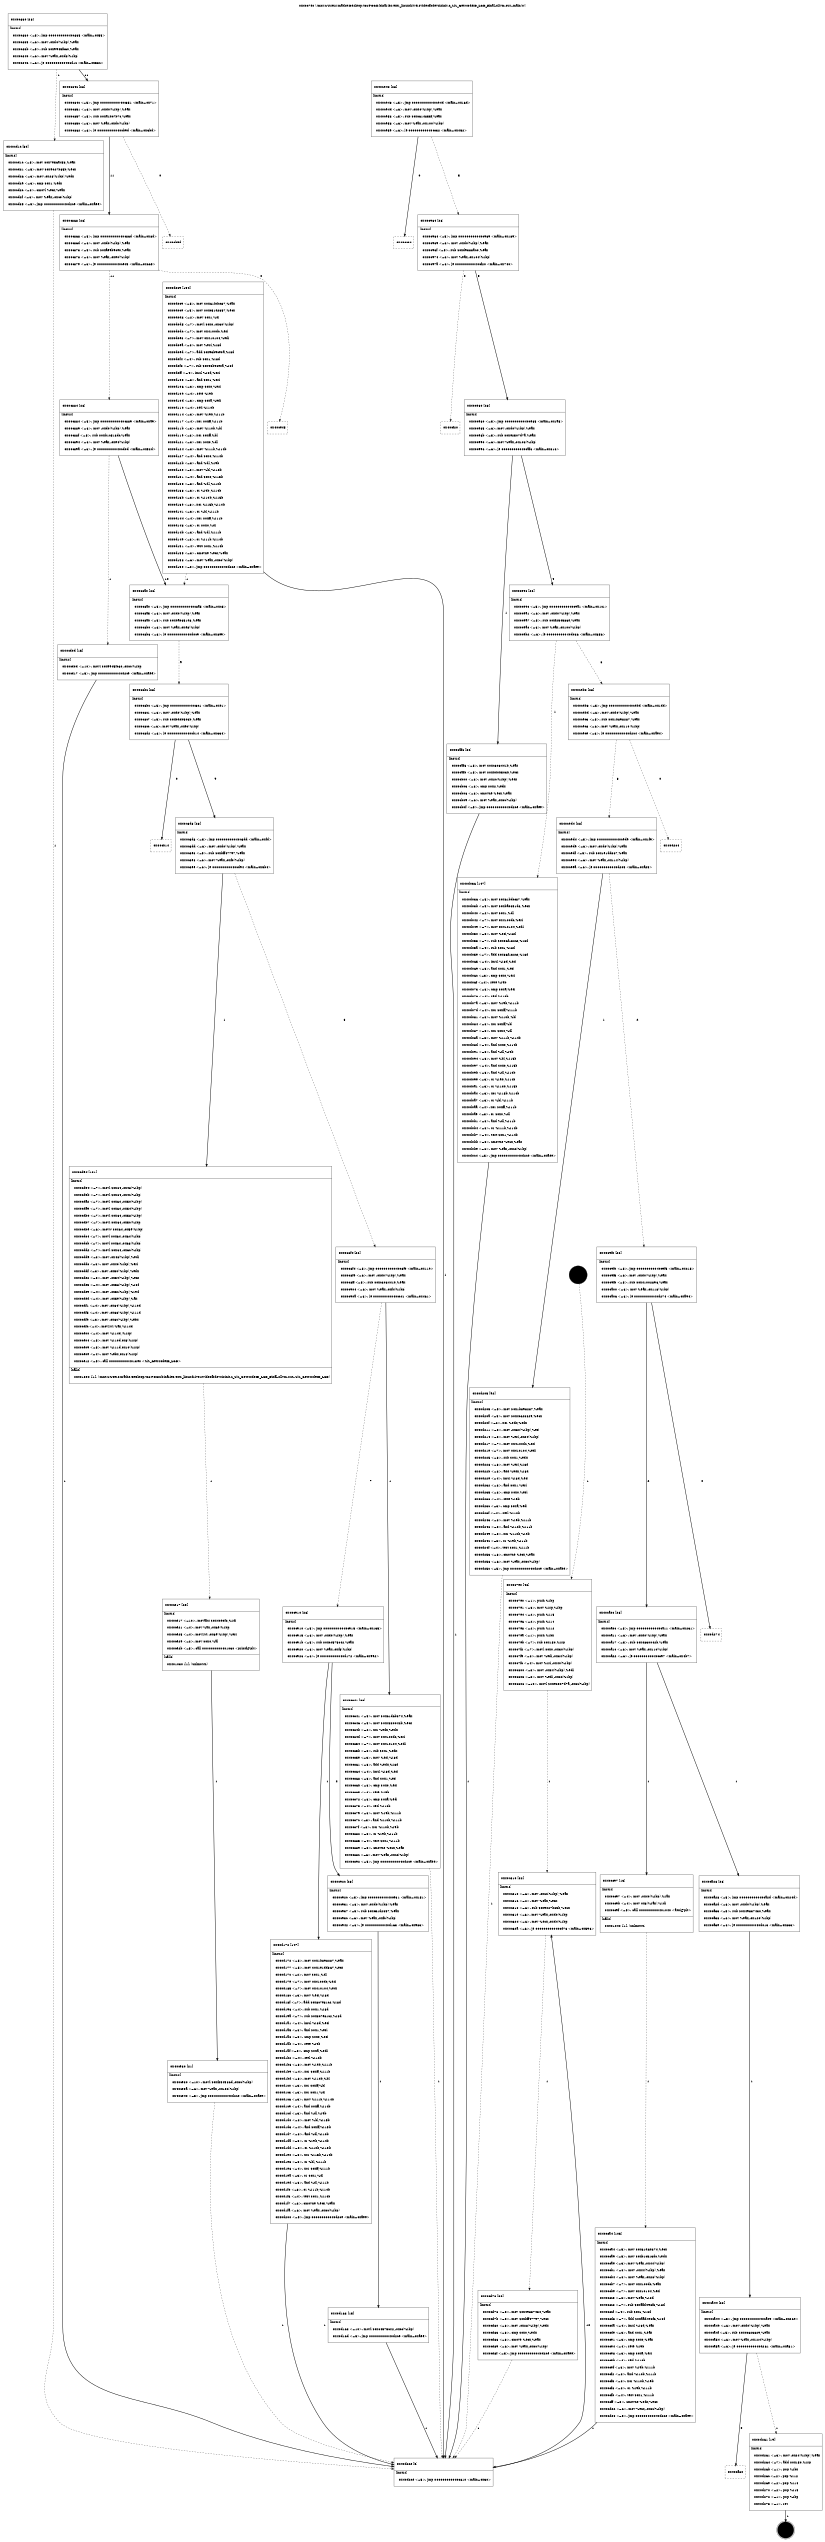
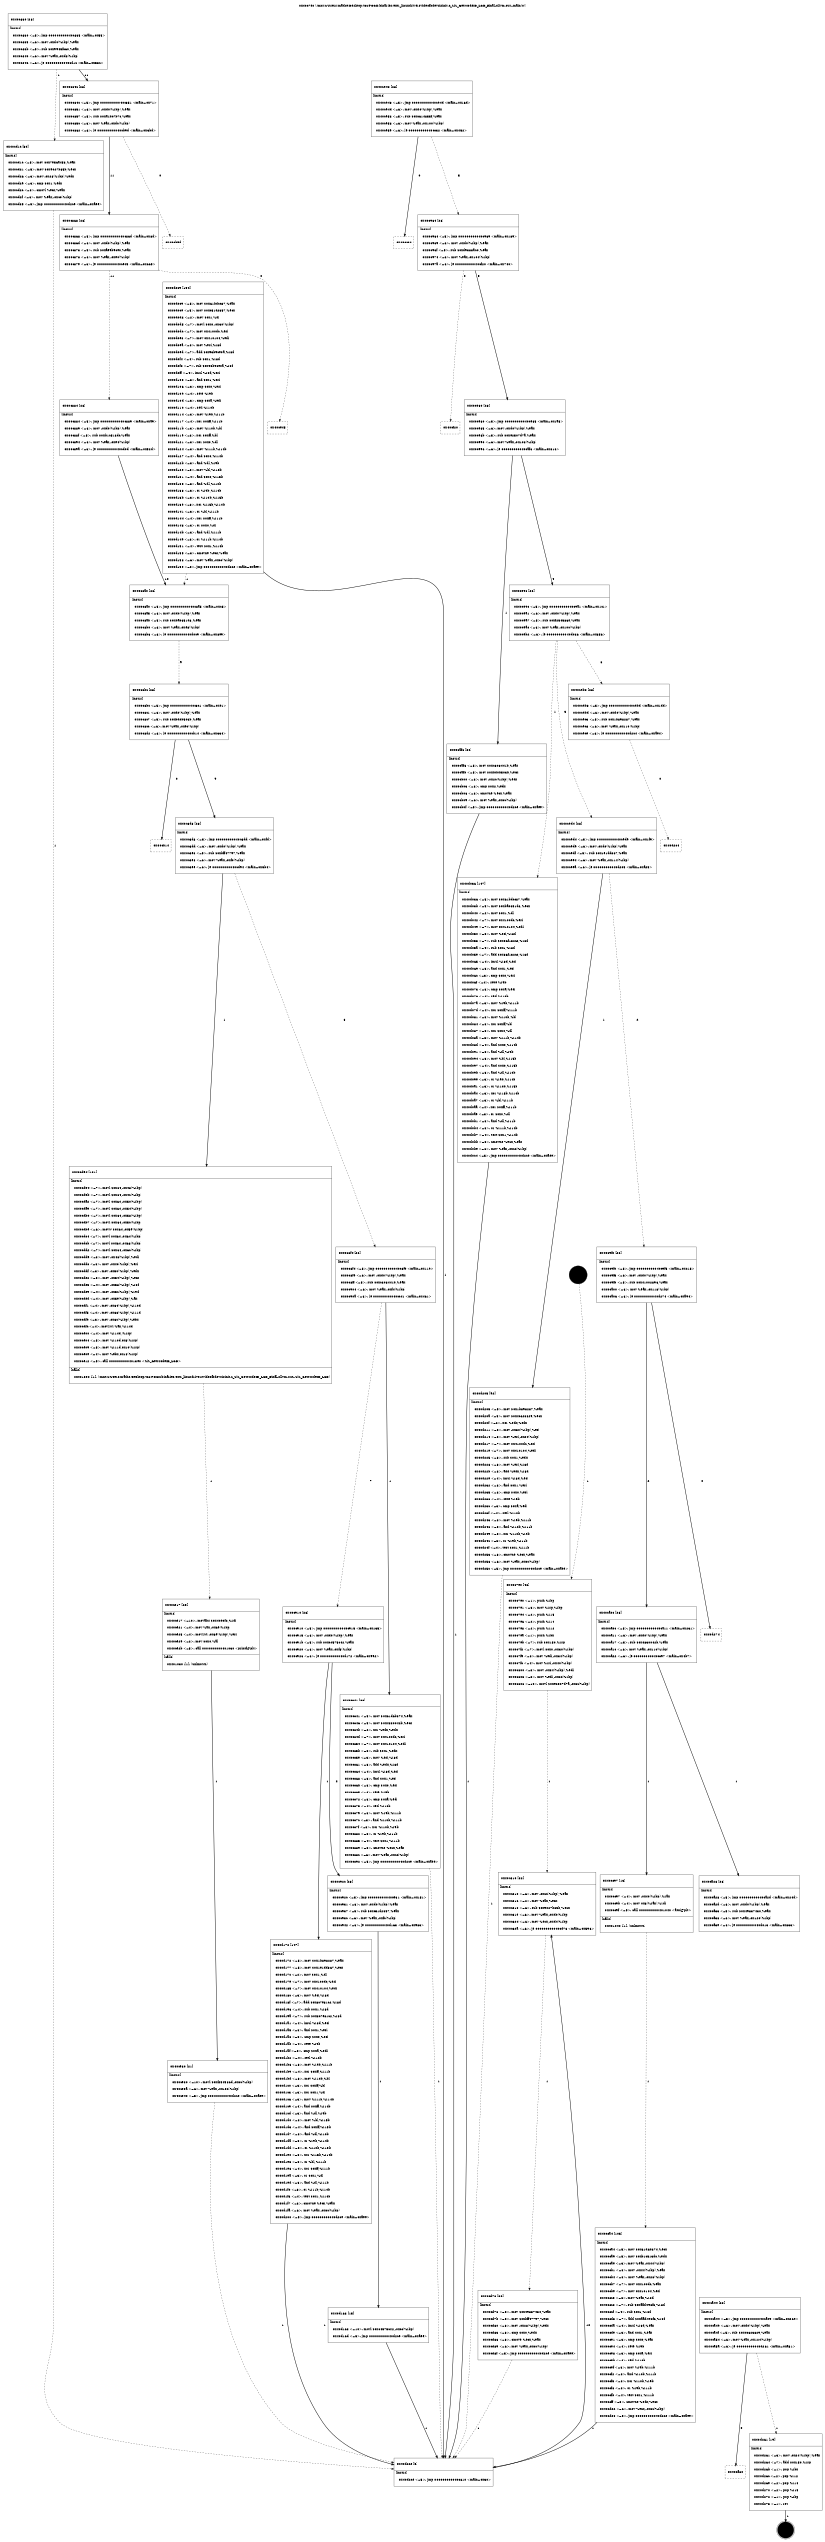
(108, 662) -> none
(613, 778) -> (561, 731)
(750, 2113) -> none
